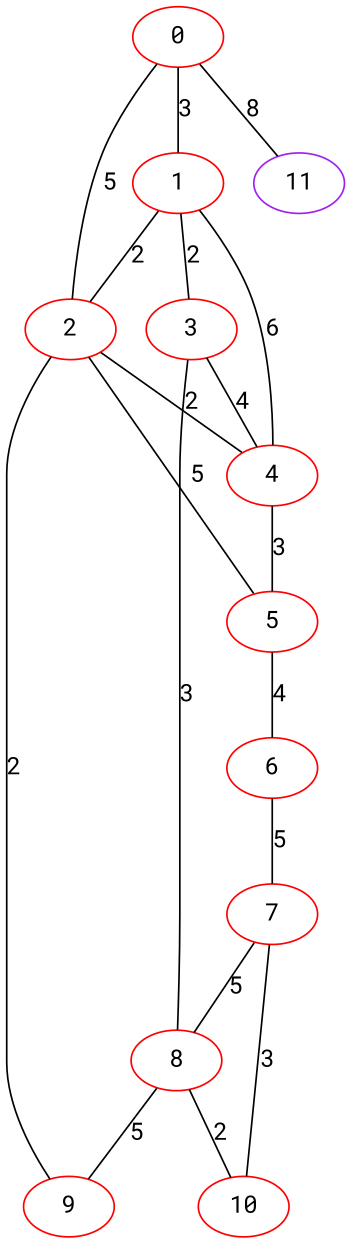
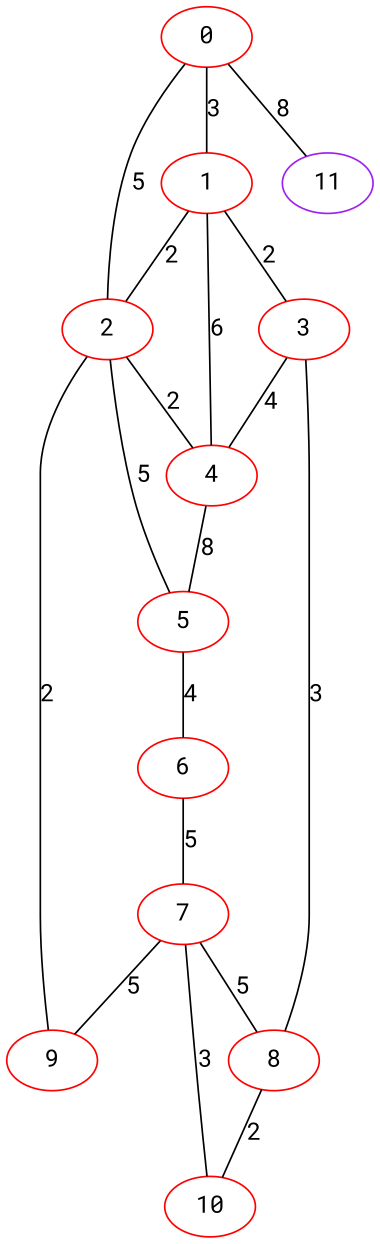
(280, 549) -> (208, 549)
(123, 1134) -> (118, 987)
